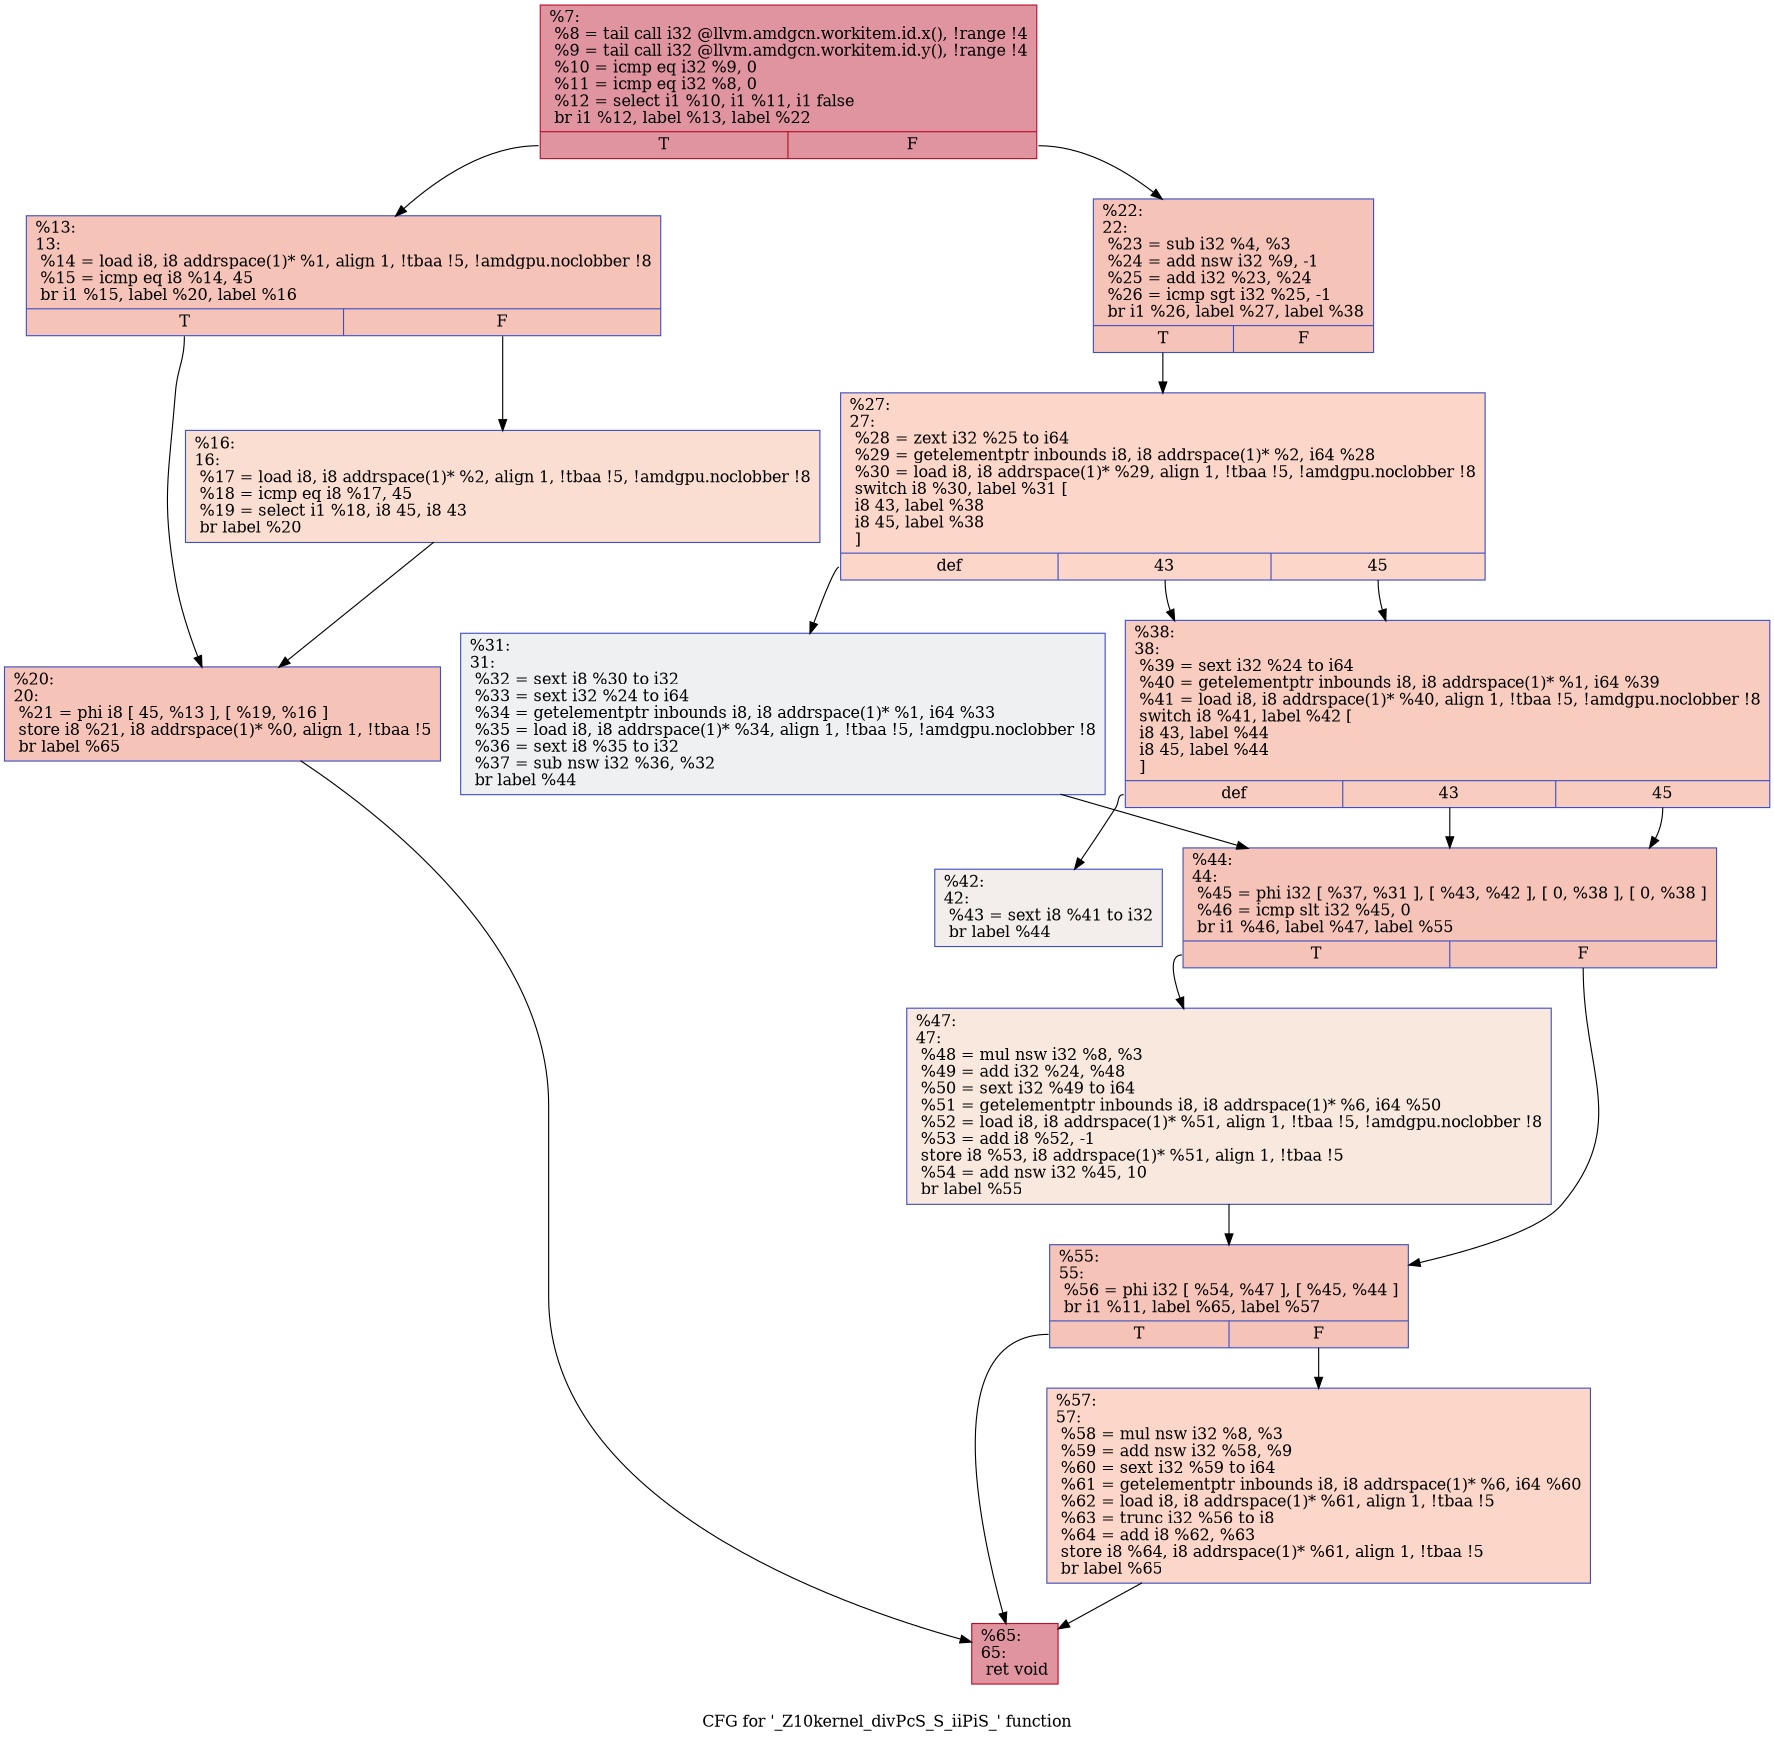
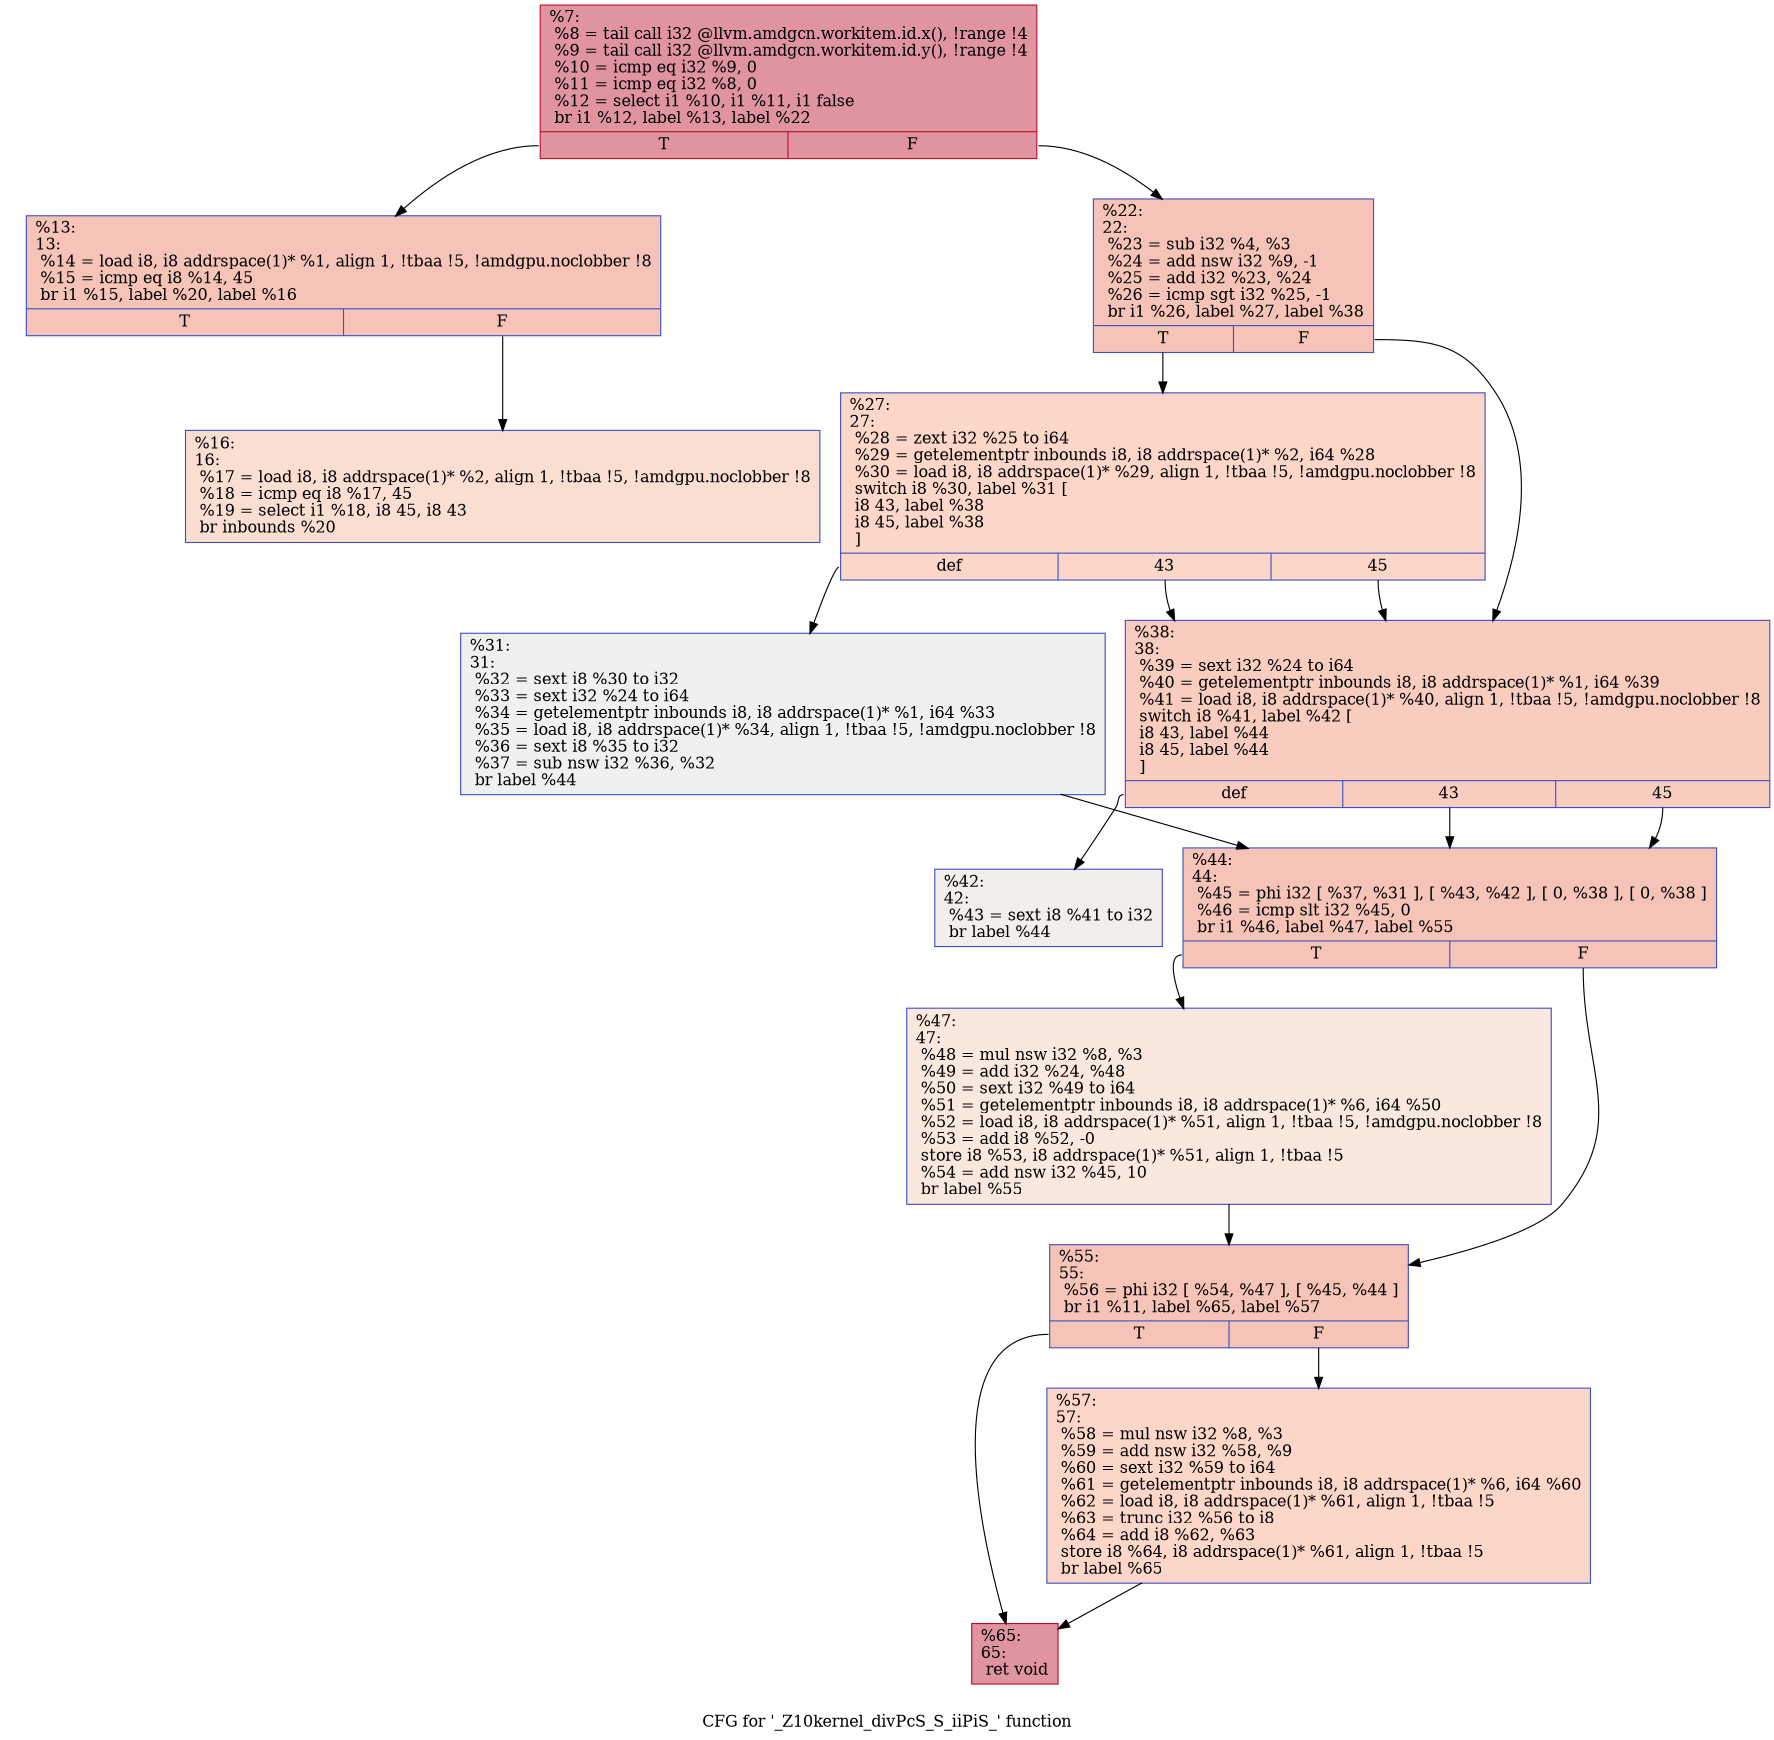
none -> (1513, 432)
(248, 528) -> (266, 528)
(222, 714) -> none
(1005, 1139) -> (1005, 1139)
